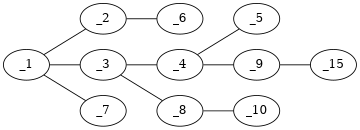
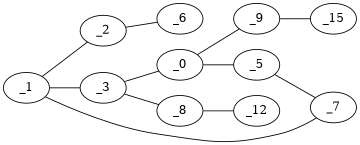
(180, 65) -> (180, 65)
none -> (295, 86)
(257, 111) -> (257, 111)
